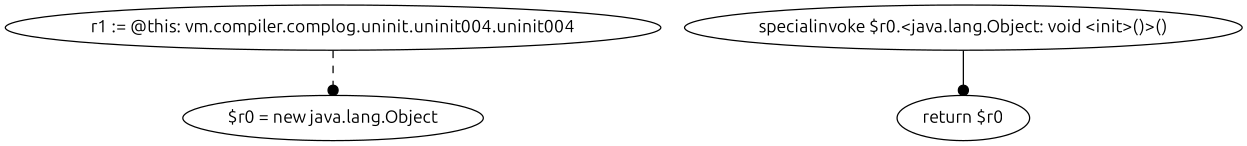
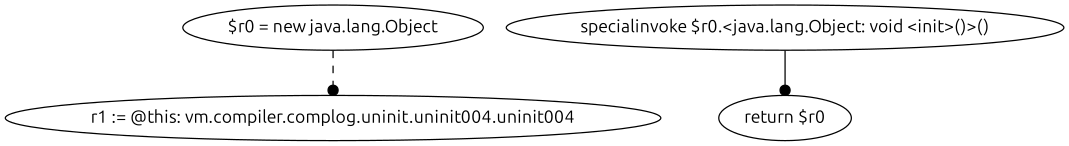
(333, 68) -> (333, 68)
